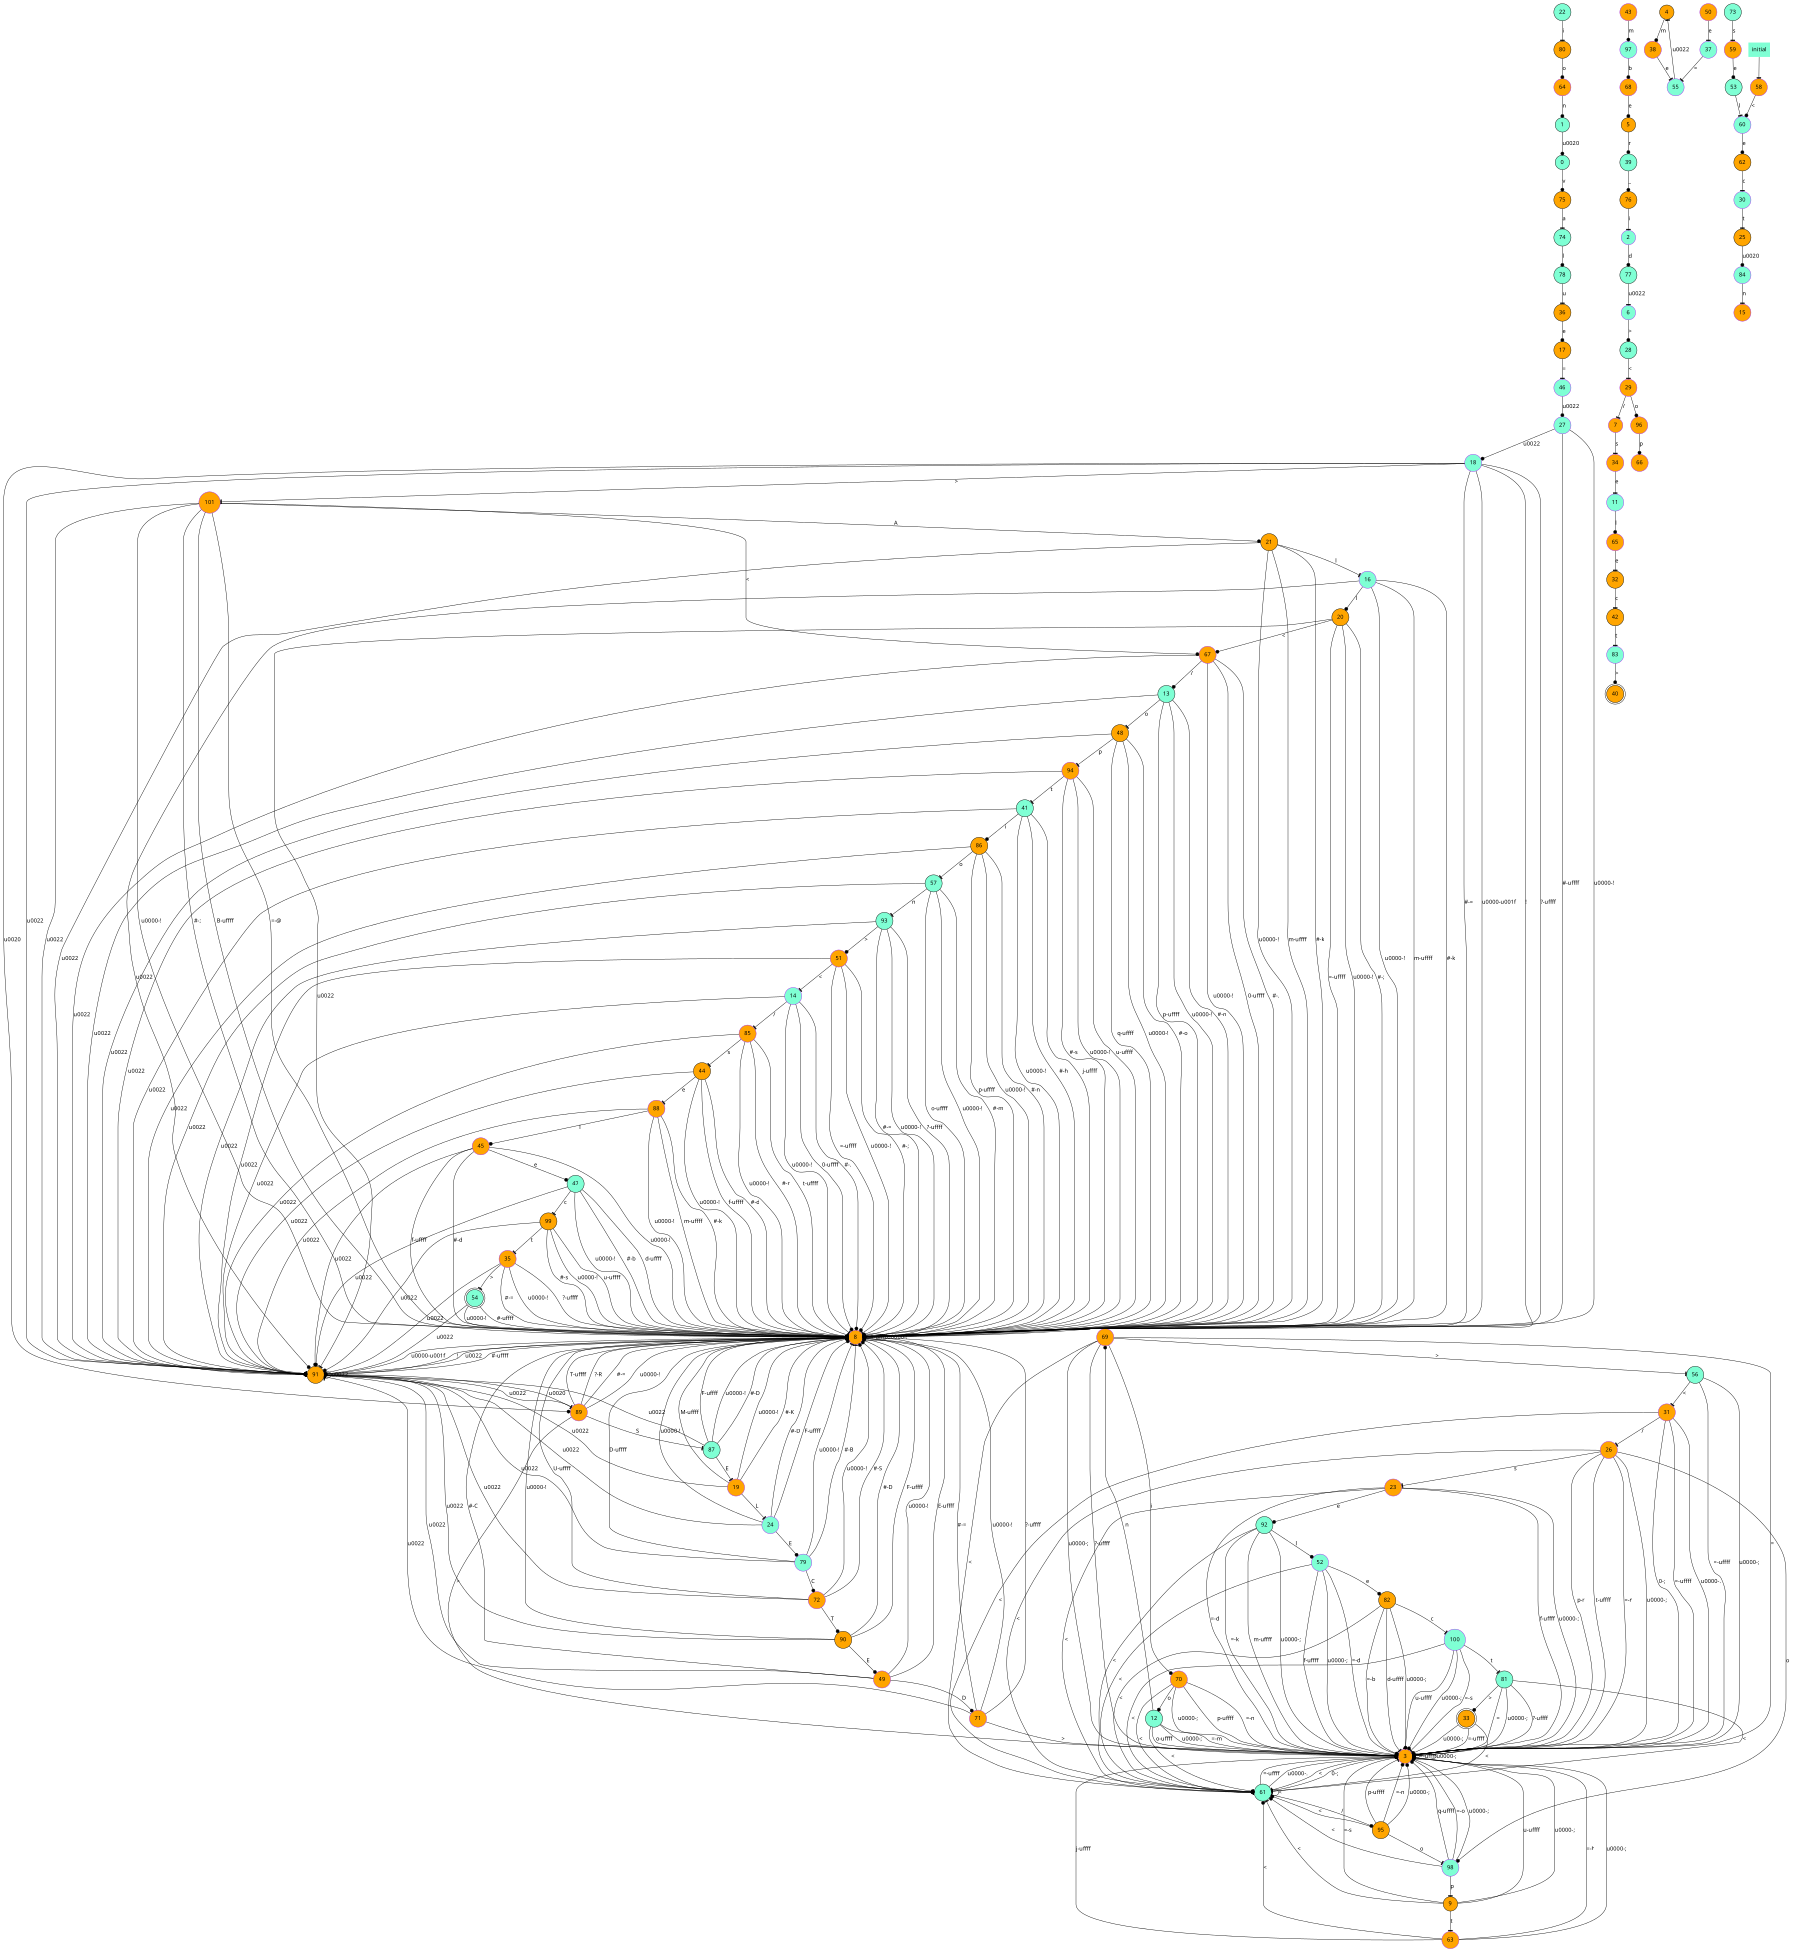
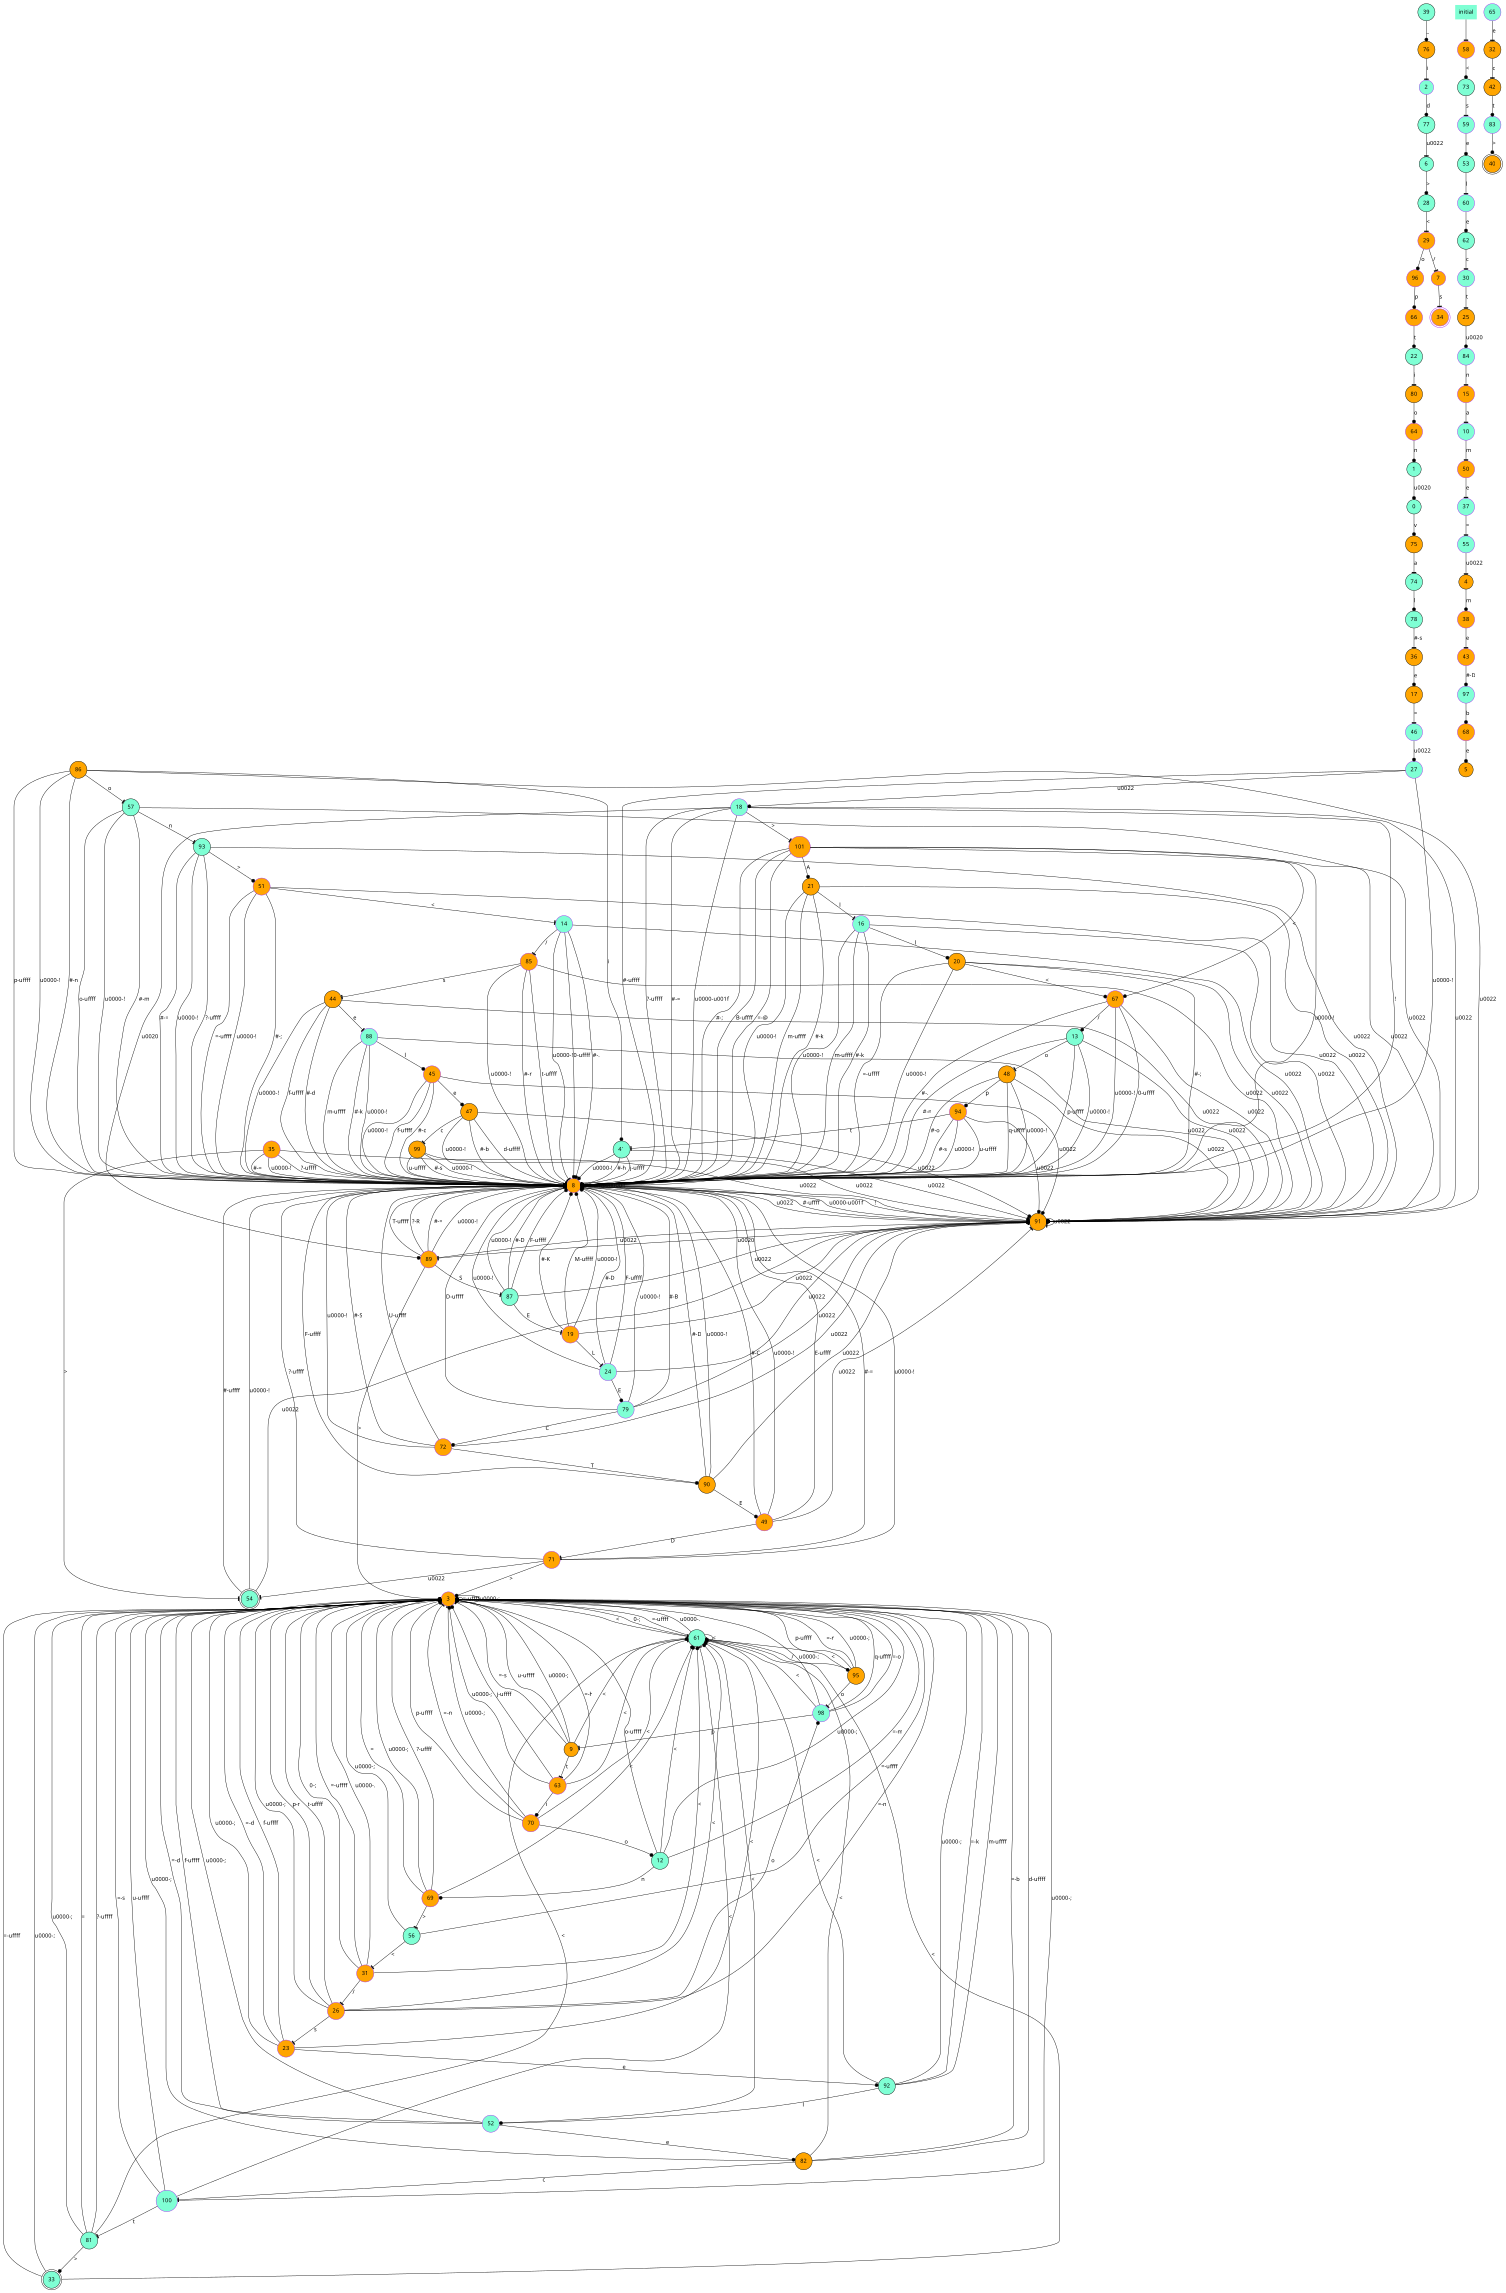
(1631, 31) -> (1471, 676)
(1733, 50) -> (1466, 125)
(1664, 68) -> (1466, 637)
(1751, 105) -> (1466, 67)
(1628, 141) -> none
(1742, 162) -> (1466, 241)
(1564, 294) -> (1418, 638)
(1628, 313) -> (1426, 164)
none -> (1414, 335)
none -> (1466, 432)
(1615, 463) -> (1440, 317)
(1615, 503) -> none
(1615, 542) -> (1492, 12)
(1615, 635) -> (1492, 105)
(1096, 751) -> (984, 1092)
(1003, 826) -> (515, 788)
(656, 1109) -> (369, 1037)
(576, 1184) -> (469, 1112)
(529, 1239) -> none
(1150, 1500) -> (545, 1803)
(536, 1680) -> (402, 1579)
(934, 1688) -> (659, 1541)
(1466, 1719) -> (52, 2280)
